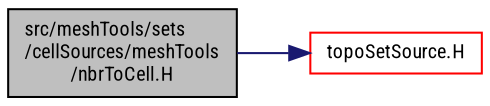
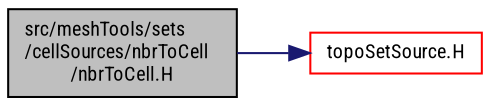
(122, 53) -> (122, 53)
